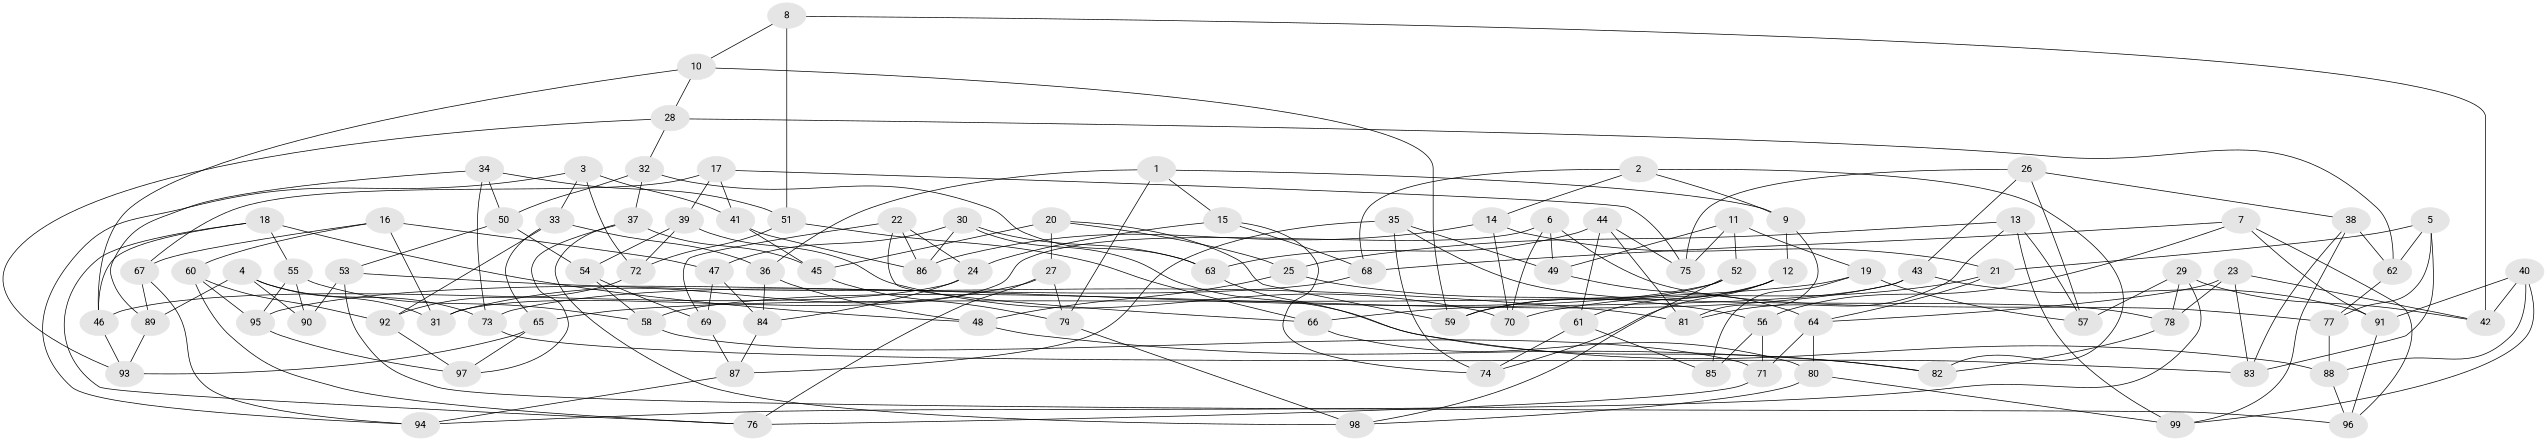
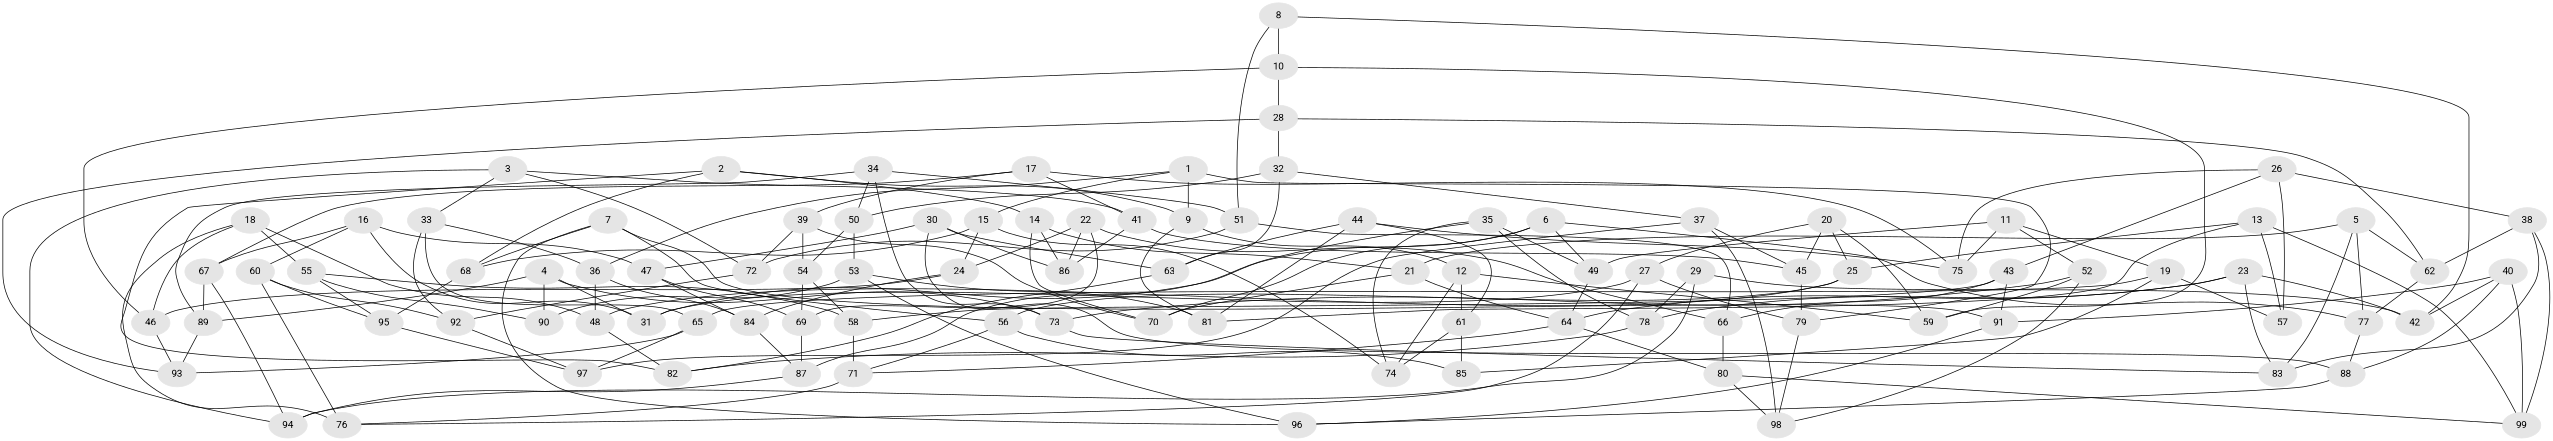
(2133, 297) -> none
